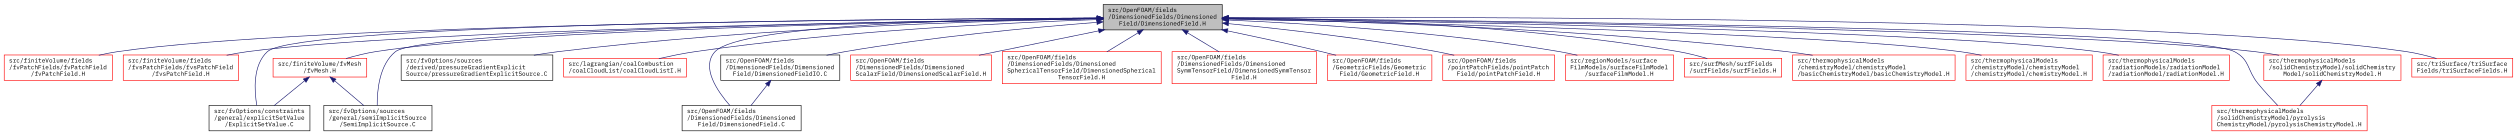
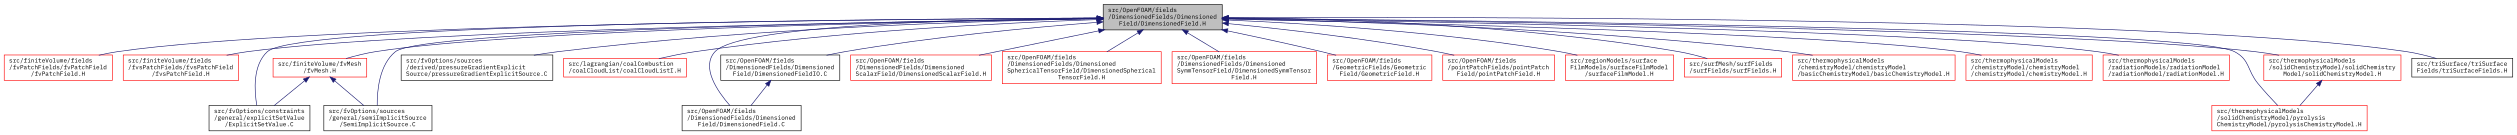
(2462, 68) -> (2462, 68)
